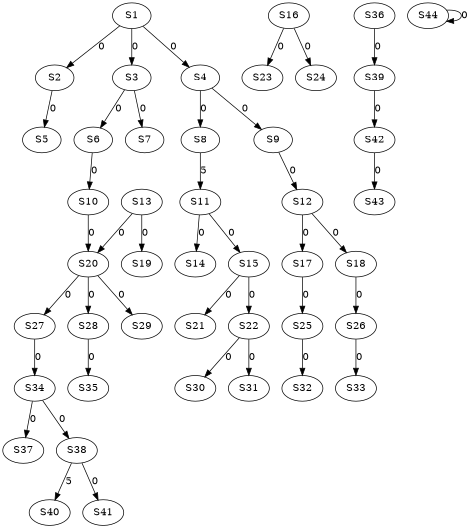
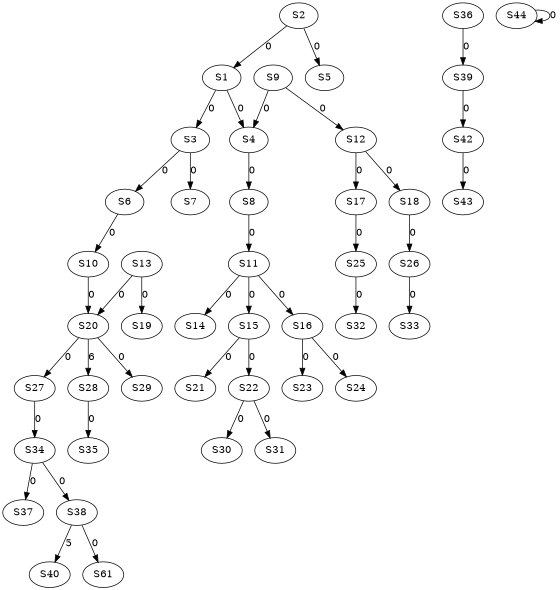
(96, 45) -> (263, 45)
(234, 107) -> (262, 106)
(204, 171) -> (252, 233)
none -> (273, 292)
(92, 295) -> (92, 357)
(103, 513) -> (103, 575)
